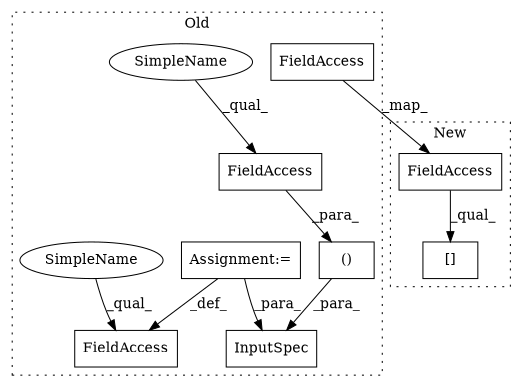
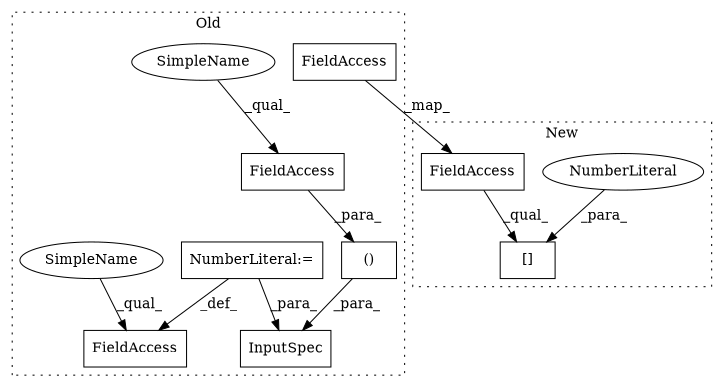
none -> (623, 172)
(241, 260) -> (252, 260)
